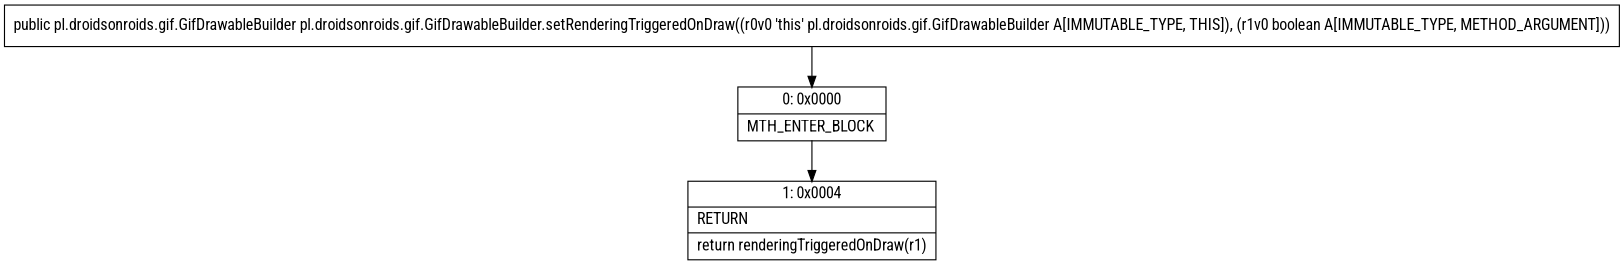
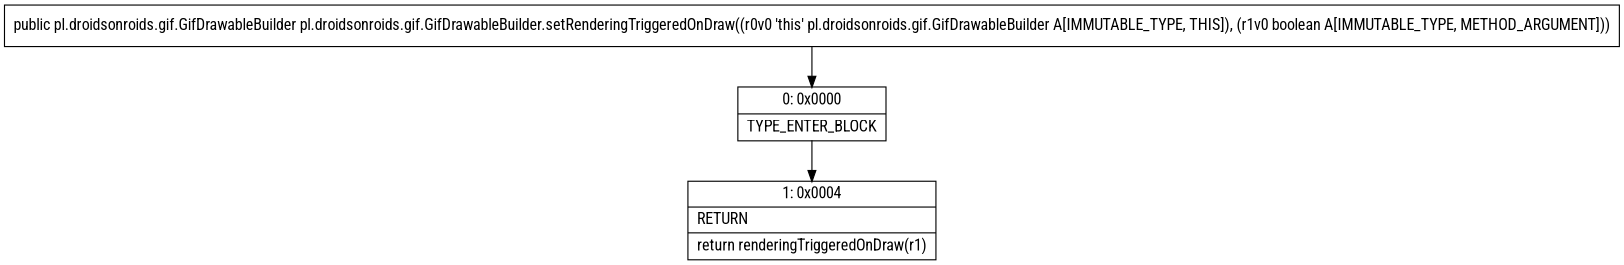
(811, 127) -> (812, 127)
